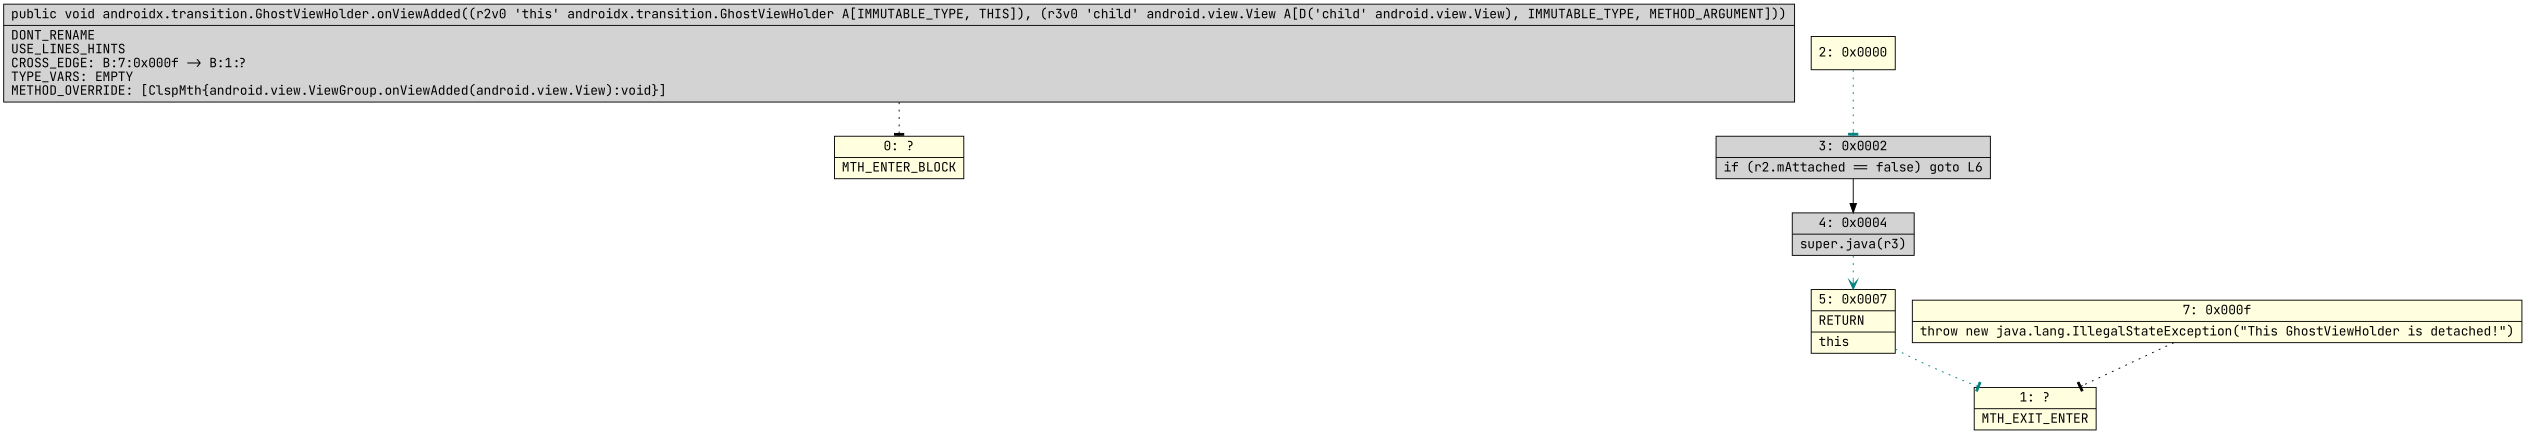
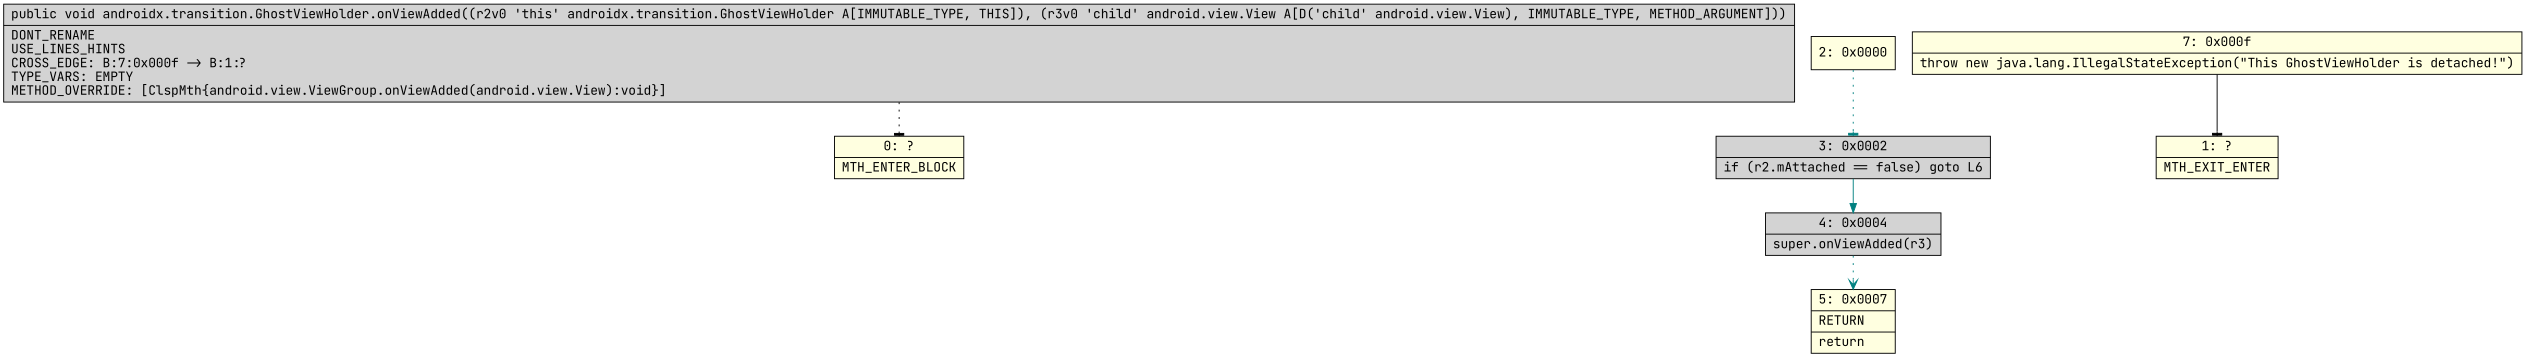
(1853, 191) -> (1853, 191)
(1853, 244) -> (1853, 244)
(1834, 342) -> (1842, 342)
(2128, 364) -> (2217, 103)
(1935, 368) -> none
